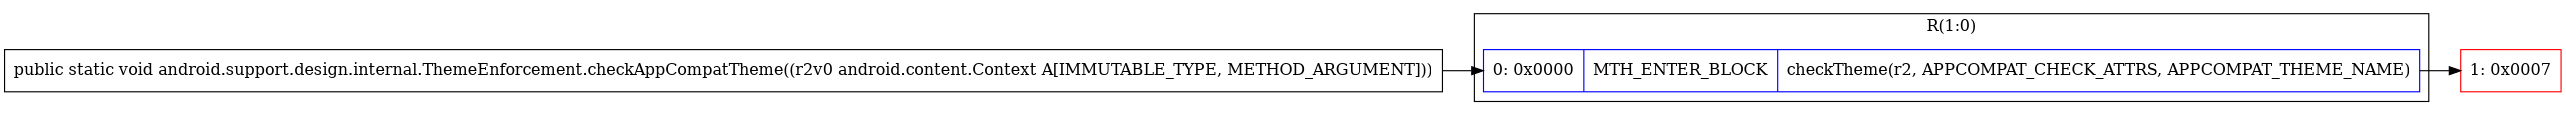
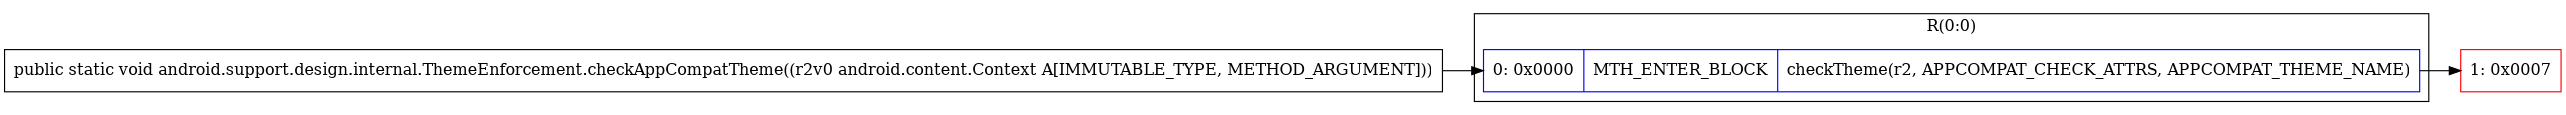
(1952, 27) -> (1952, 27)
